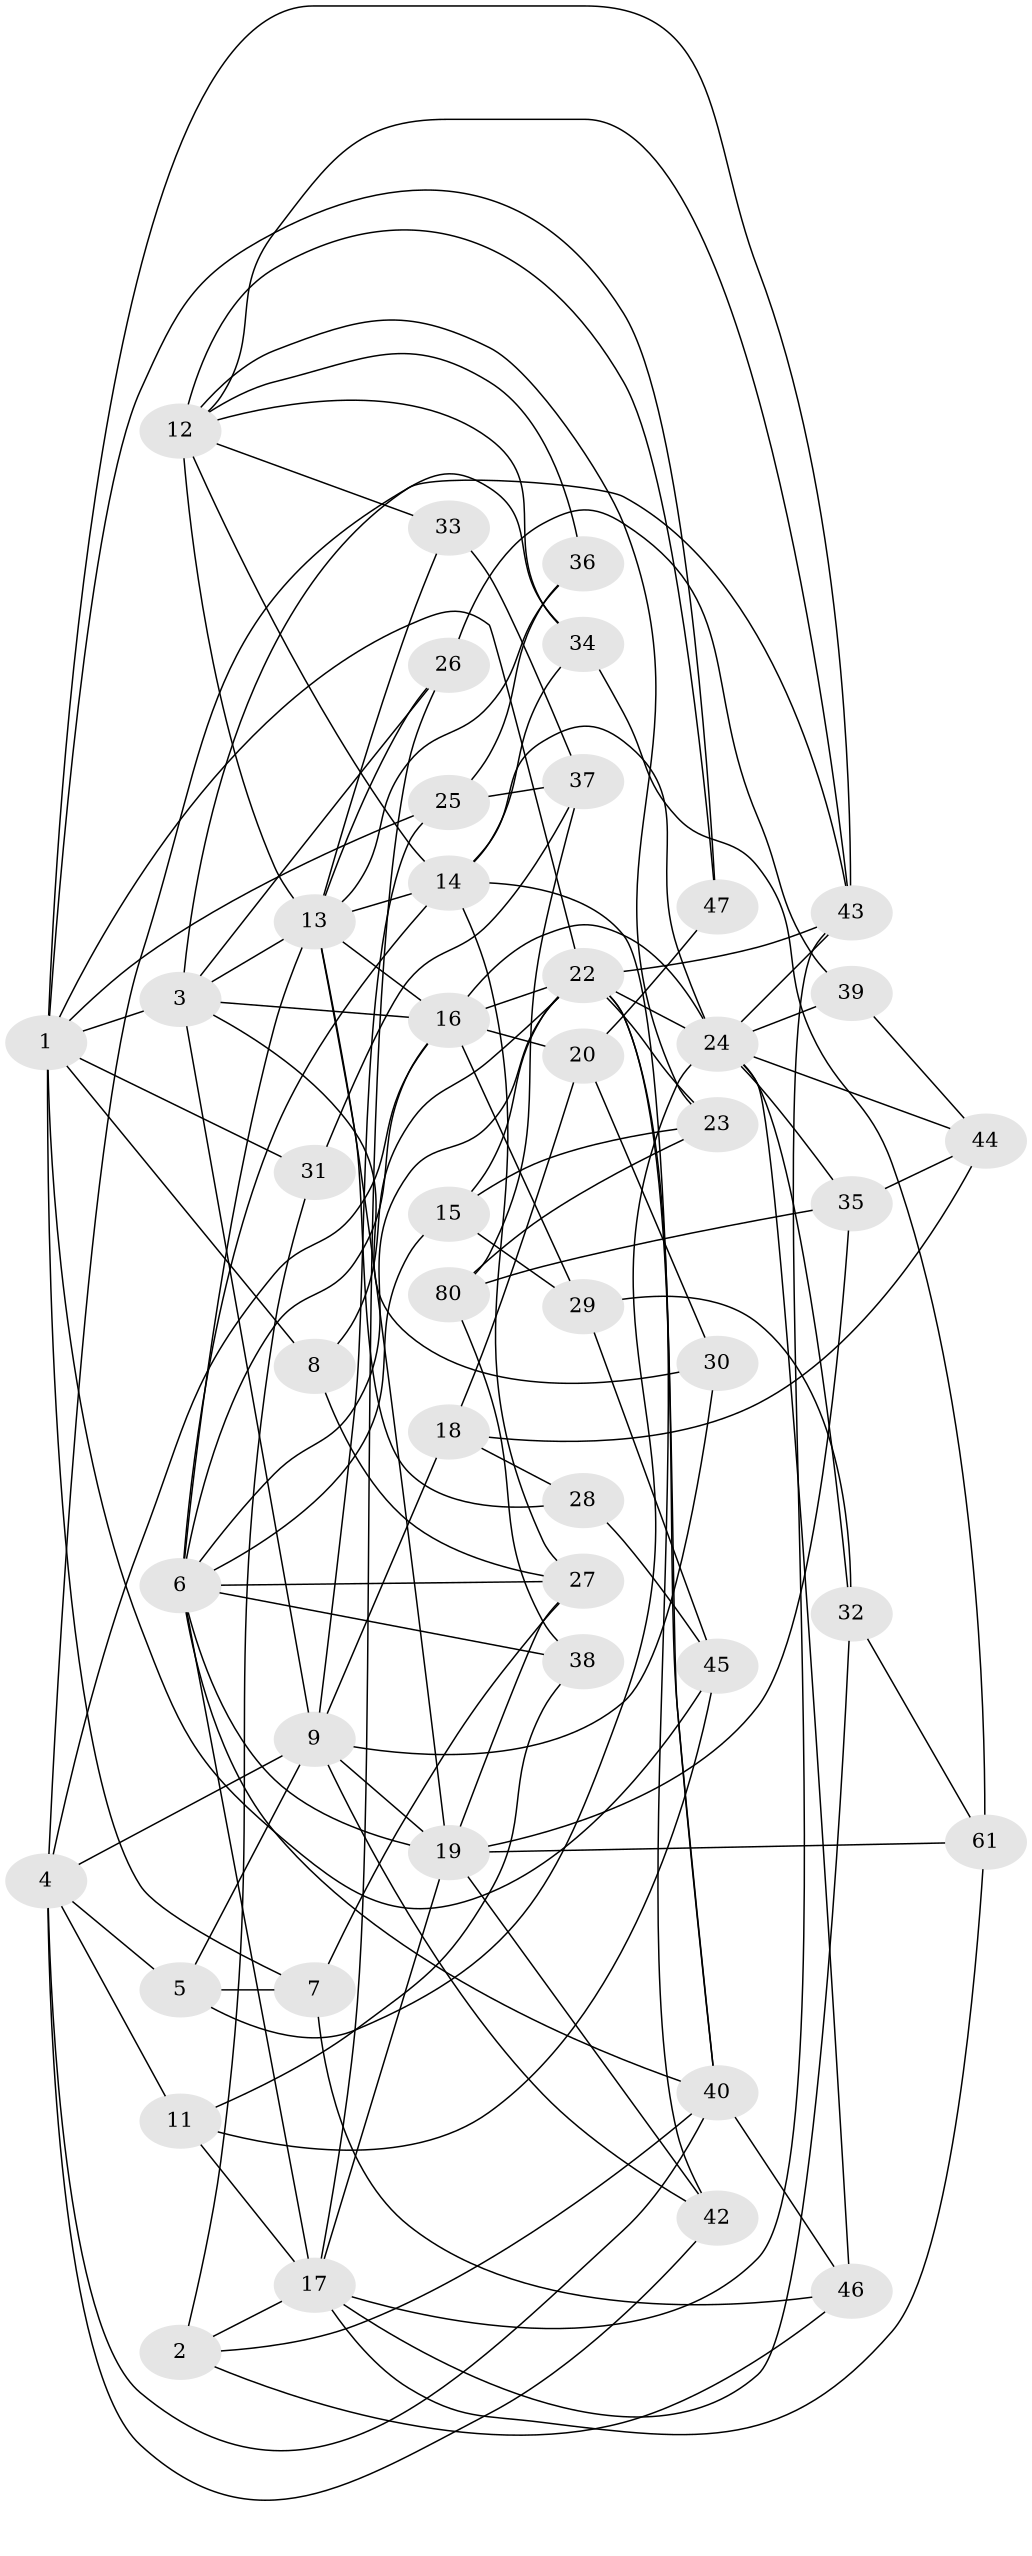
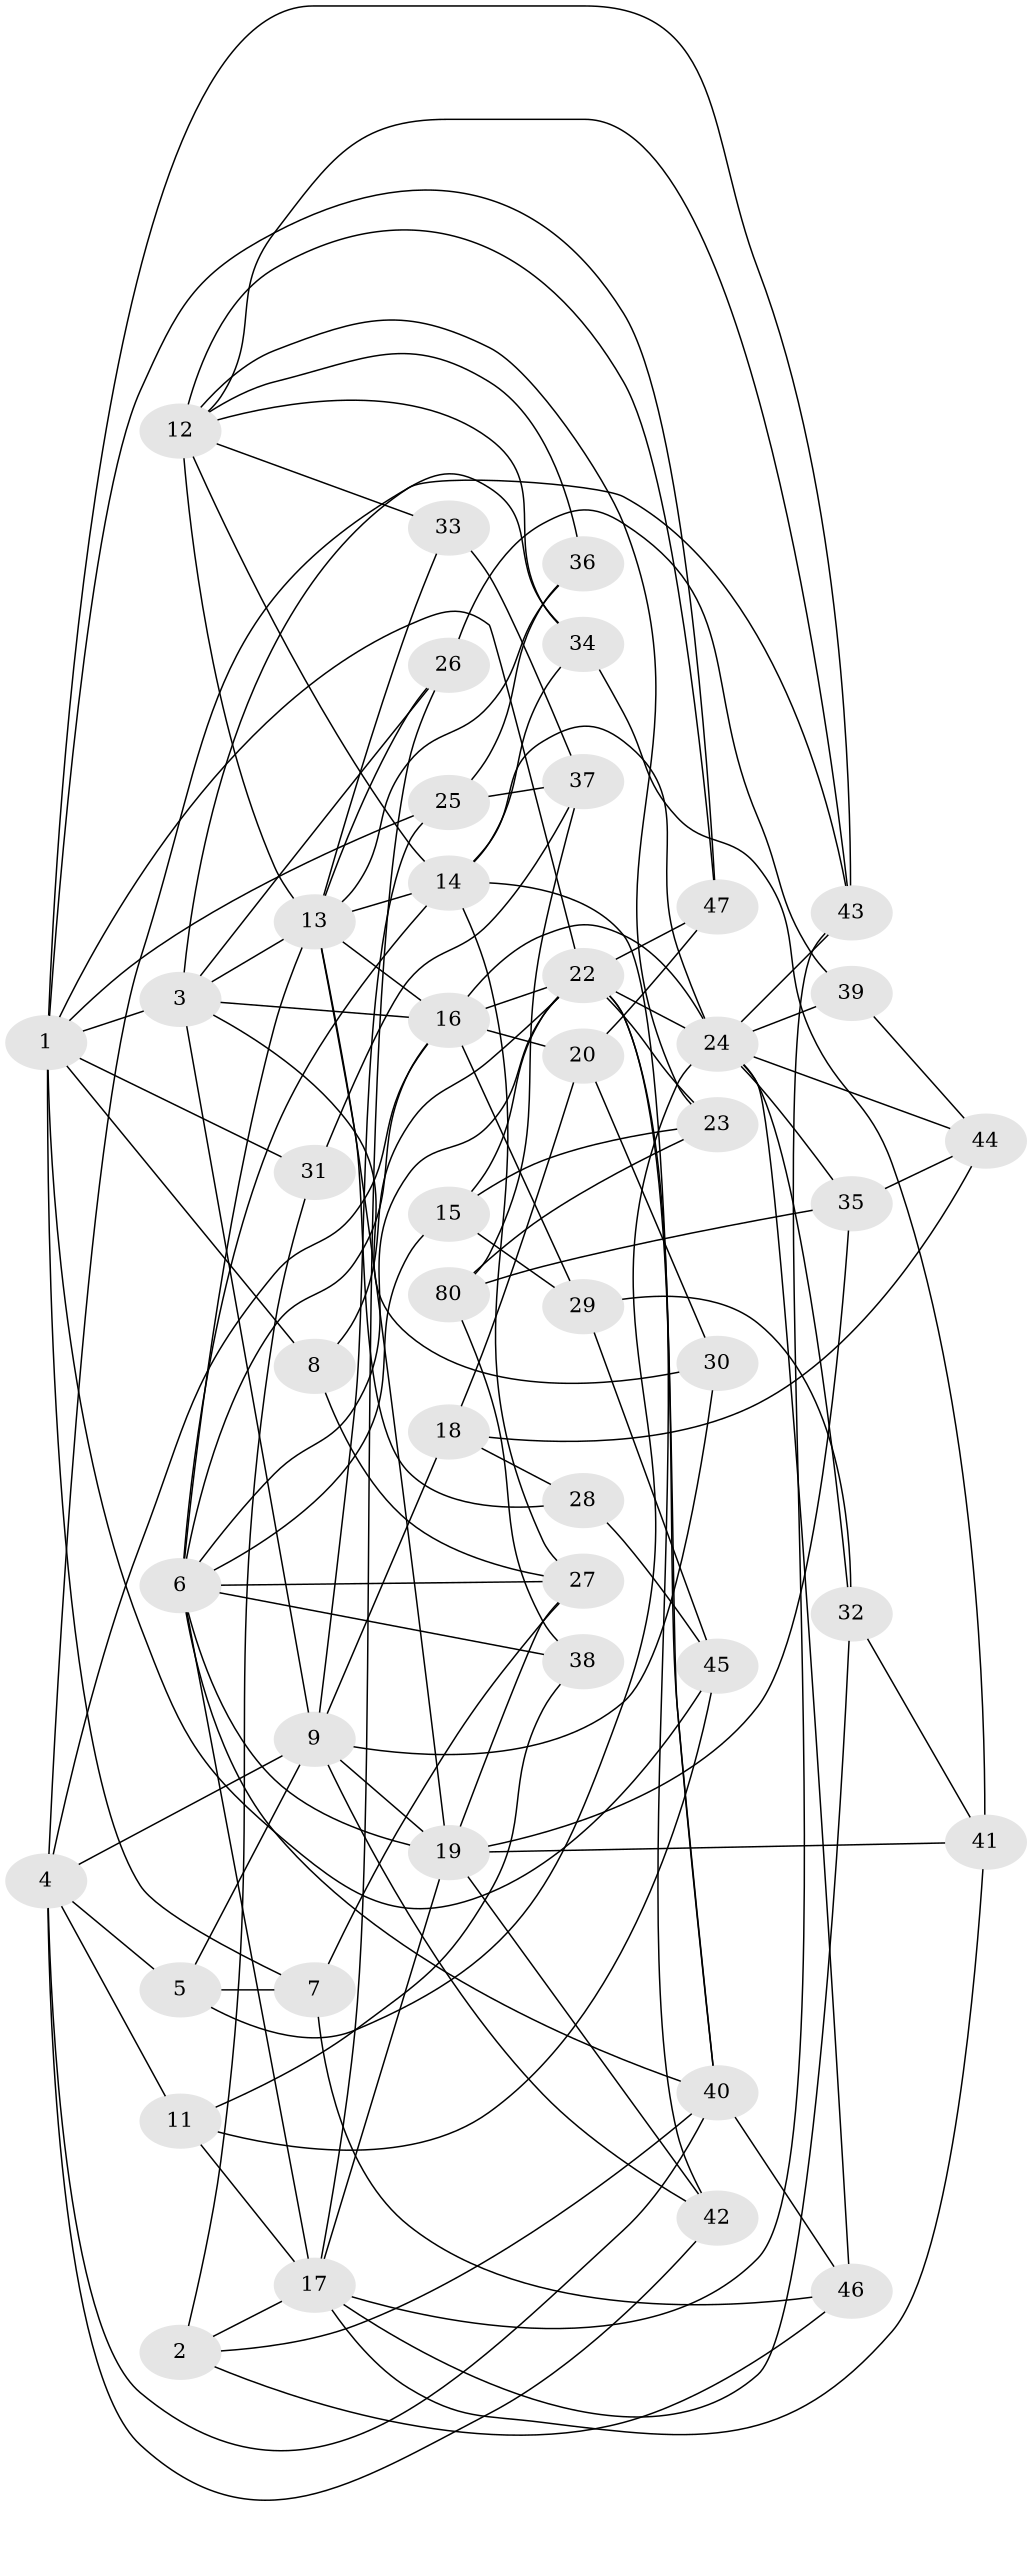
(722, 956) -> (650, 941)
(986, 1842) -> (986, 1842)
